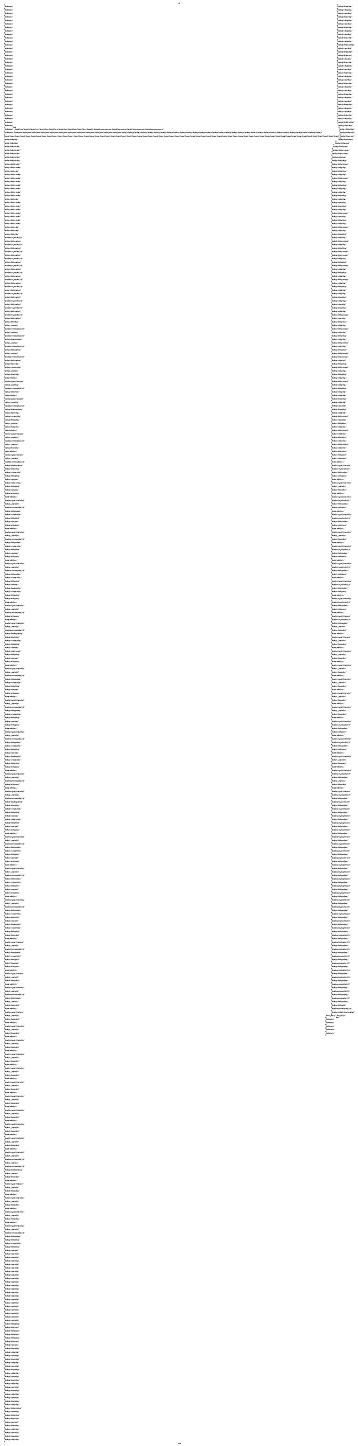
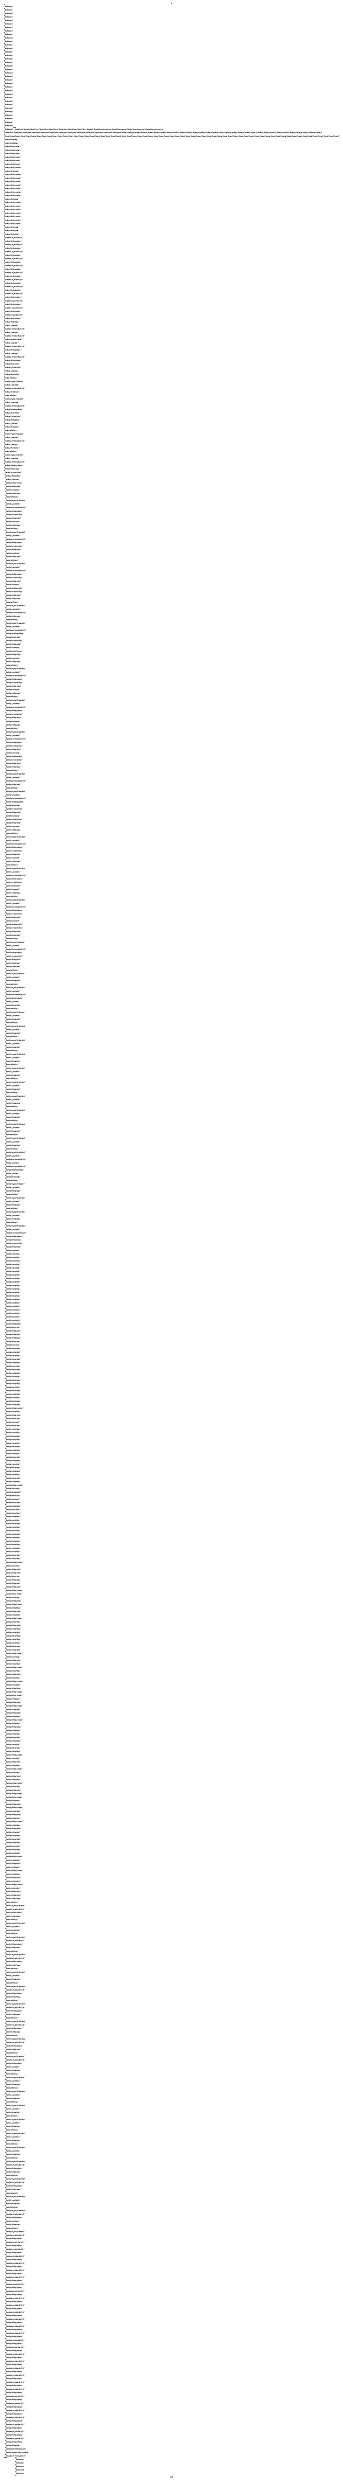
none -> (6, 1443)
